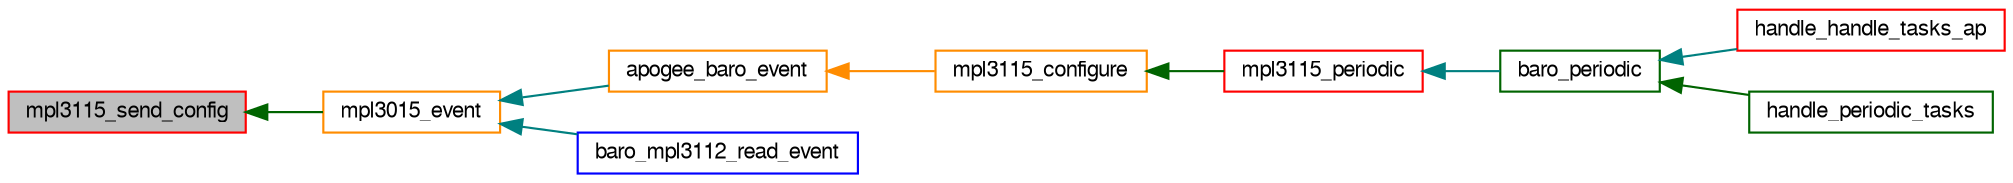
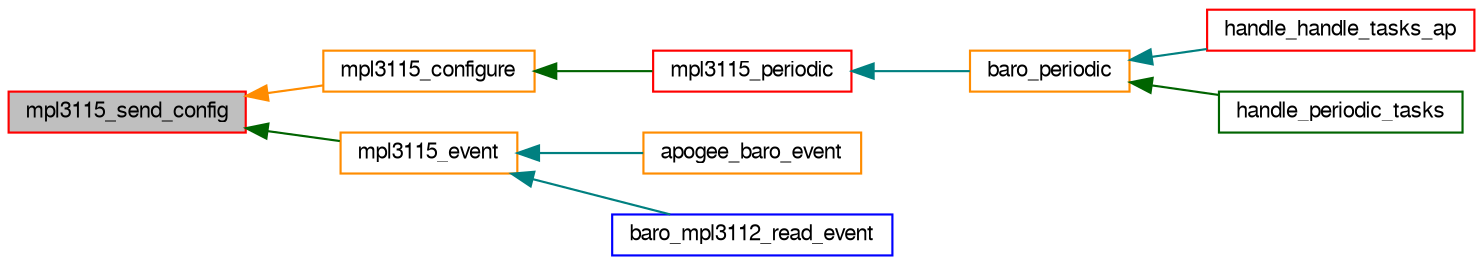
(892, 71) -> (295, 89)
(1580, 71) -> (1050, 71)
(412, 112) -> (429, 153)
